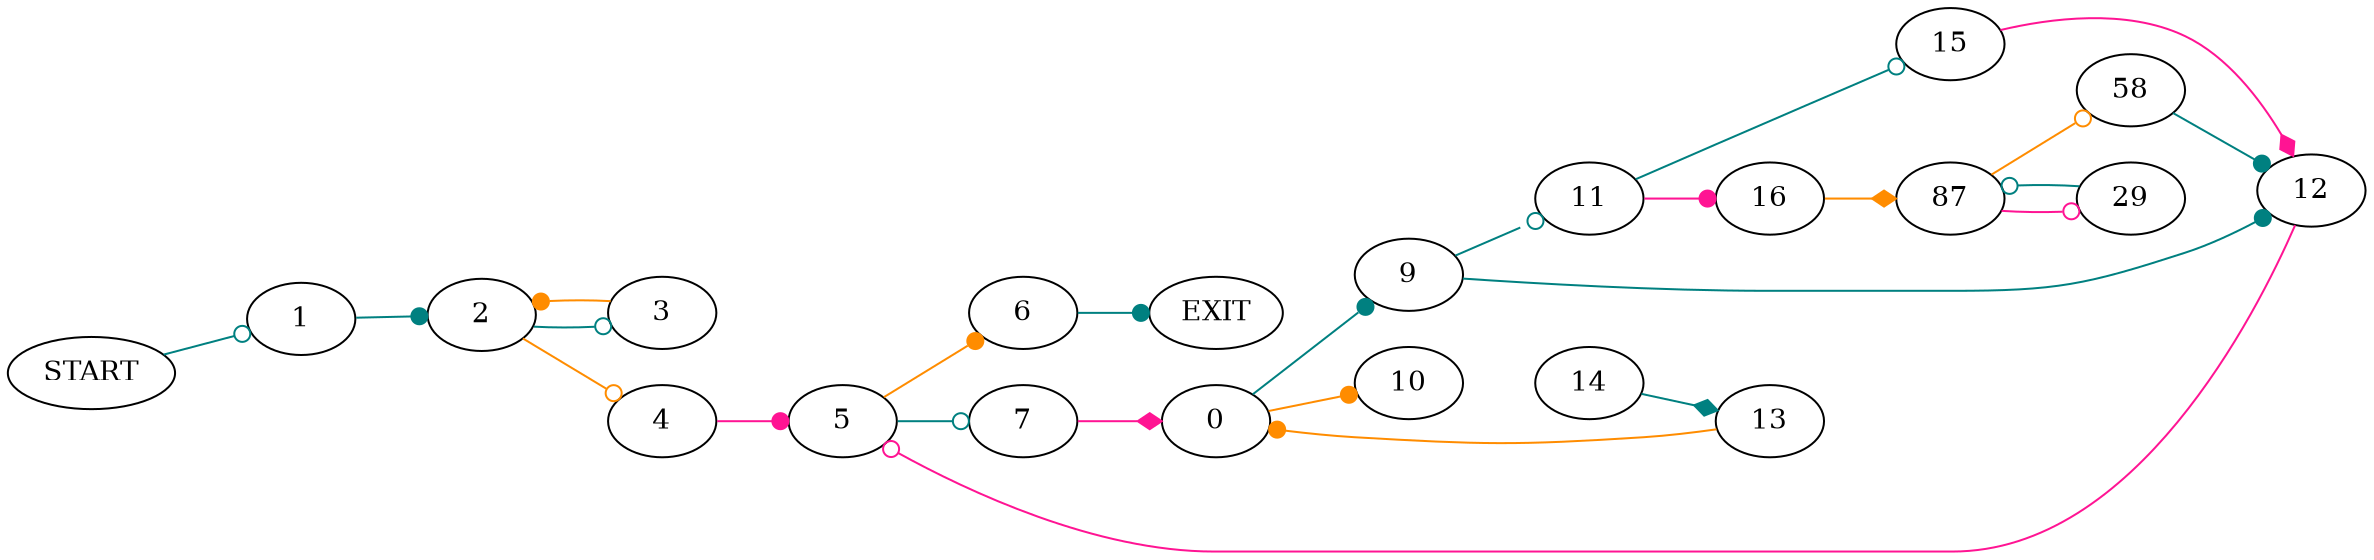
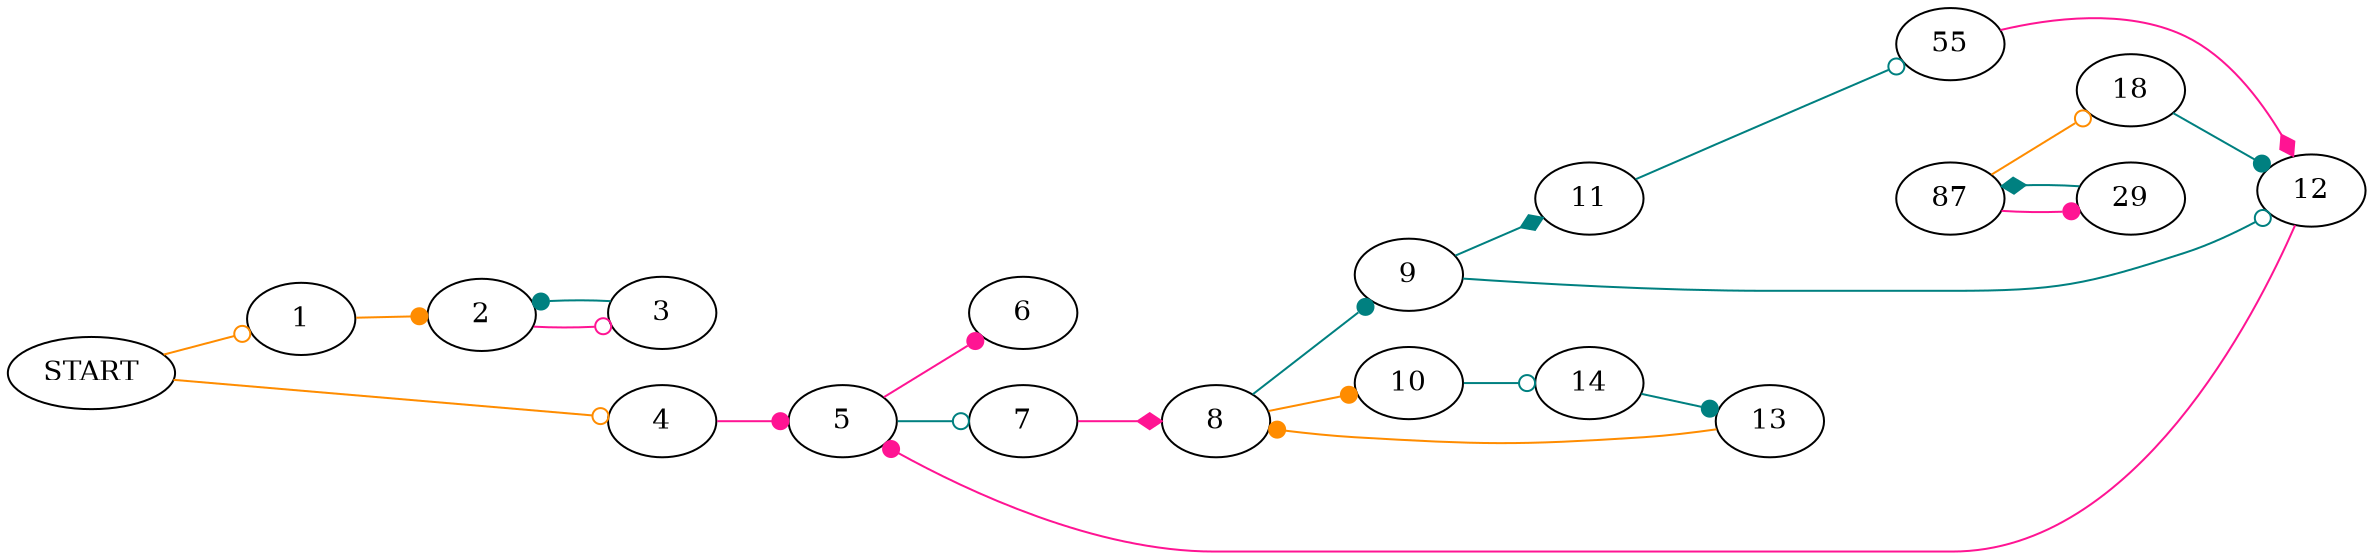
(1950, 44) -> (1950, 44)
(2131, 90) -> (2131, 90)
(2049, 185) -> (2049, 185)
(1770, 199) -> none
(2032, 212) -> (2032, 212)
(1488, 242) -> (1488, 242)
(1865, 291) -> (1865, 291)
(580, 300) -> (580, 300)
(1216, 313) -> none
(384, 317) -> (384, 317)
(564, 327) -> (564, 327)
(199, 345) -> (199, 345)
(565, 364) -> (383, 398)
(926, 371) -> (926, 371)
none -> (1491, 383)
(1671, 400) -> (1671, 400)
(1216, 421) -> (1216, 421)
(1665, 552) -> (1665, 552)
